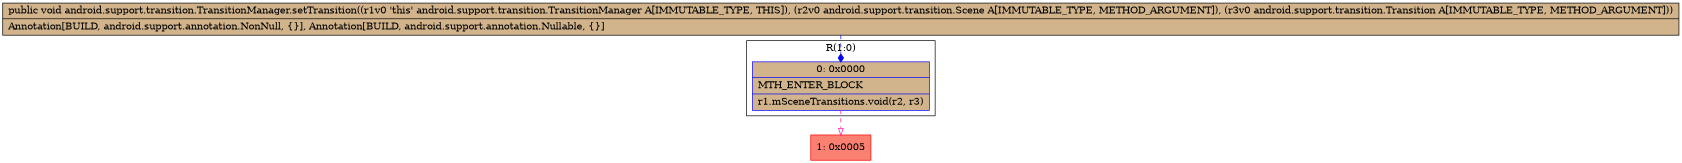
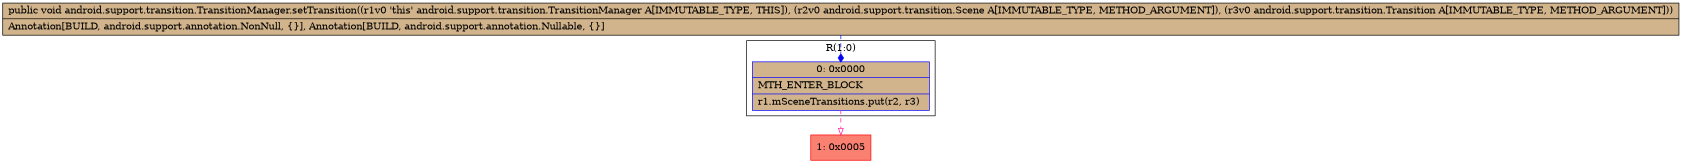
(841, 102) -> (839, 102)
